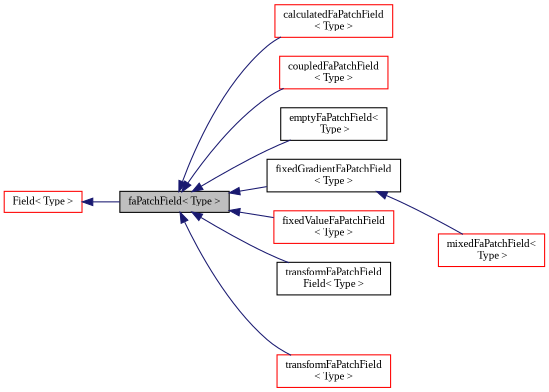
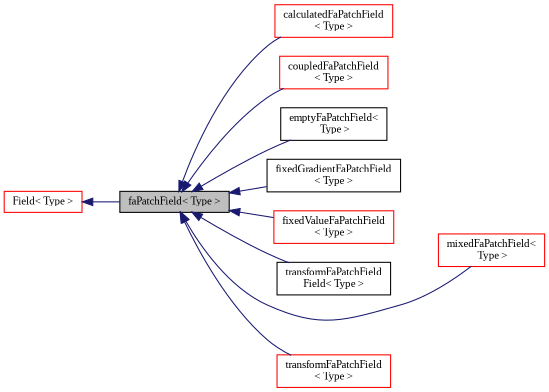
(425, 214) -> (315, 319)
